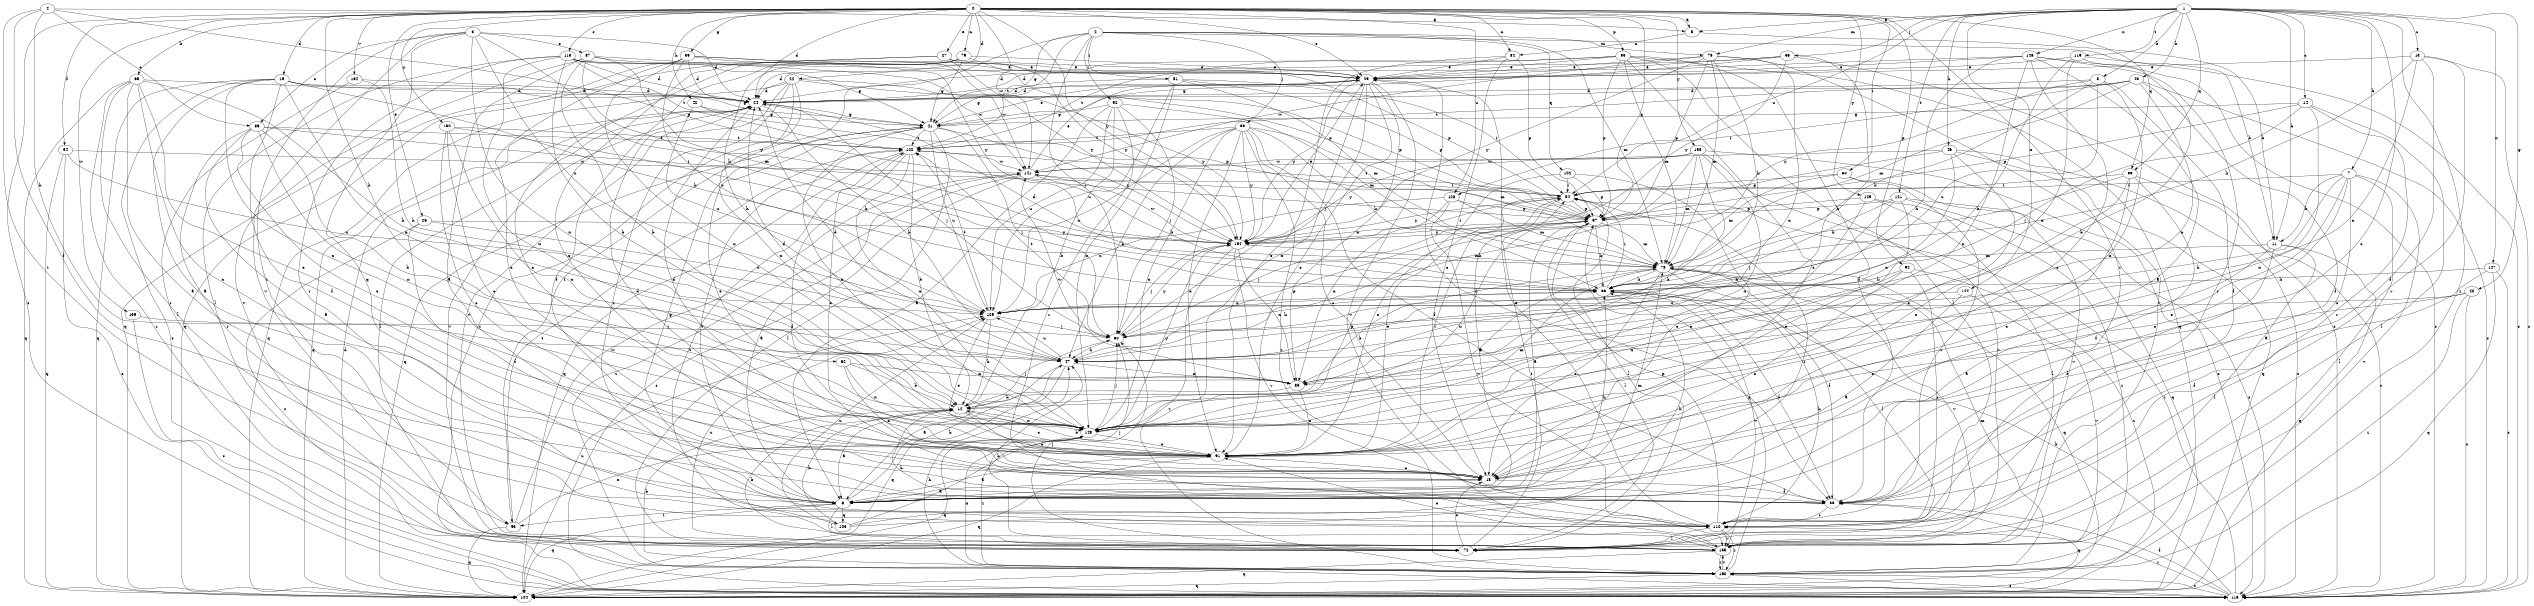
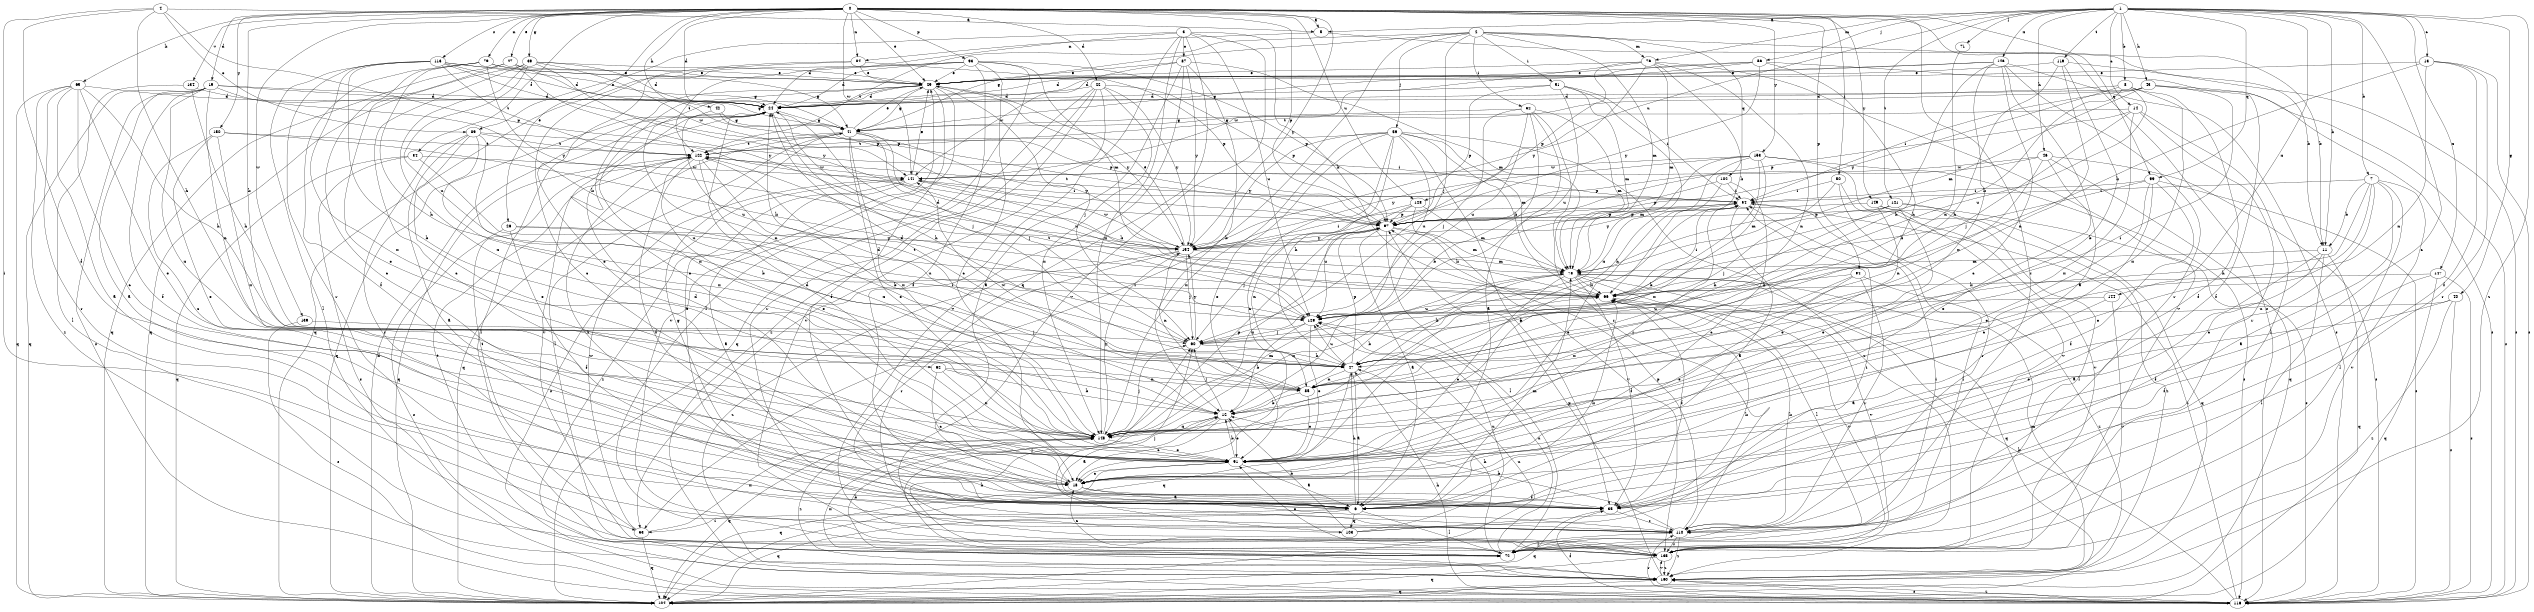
none -> (1963, 47)
(2182, 233) -> (2120, 238)
